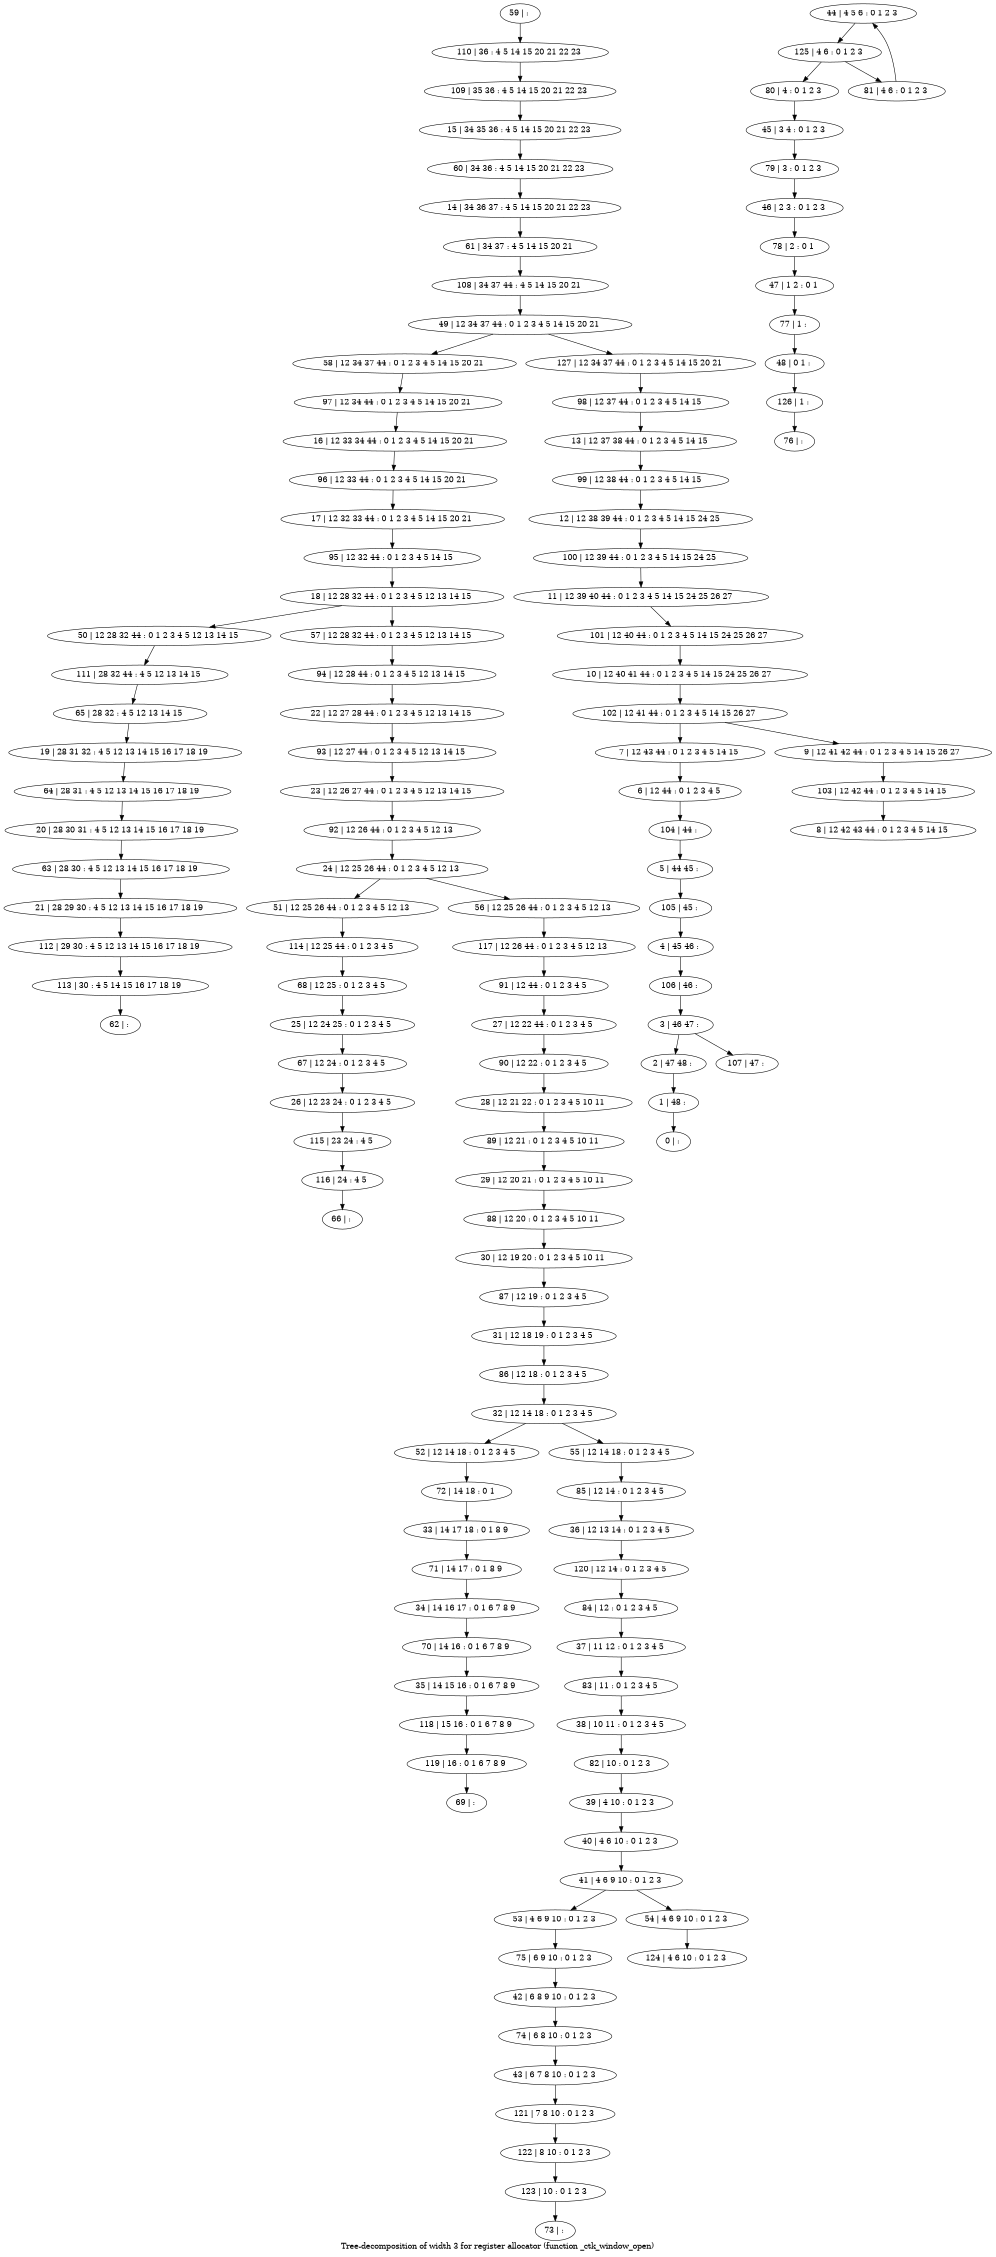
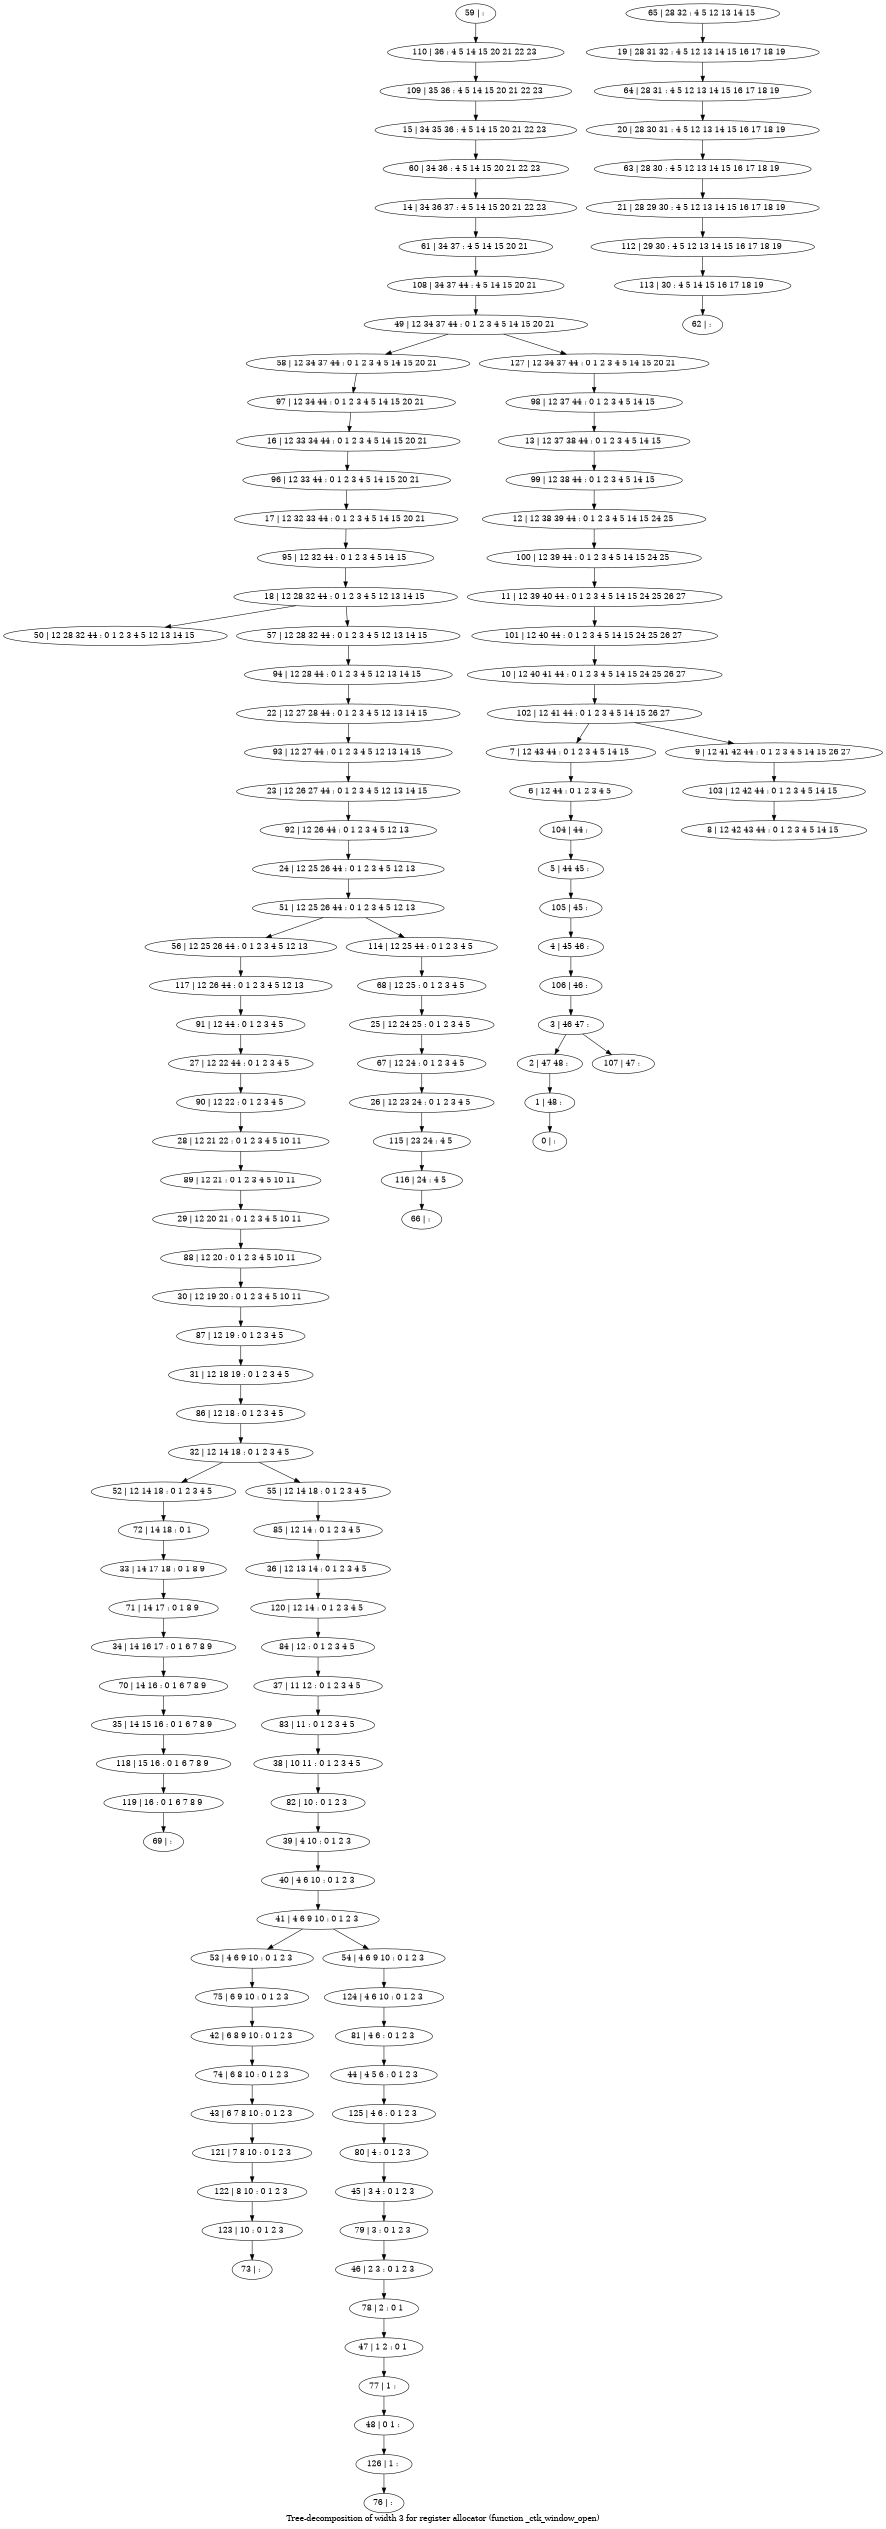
(861, 71) -> (384, 2014)
(140, 675) -> none
(465, 888) -> (297, 927)
